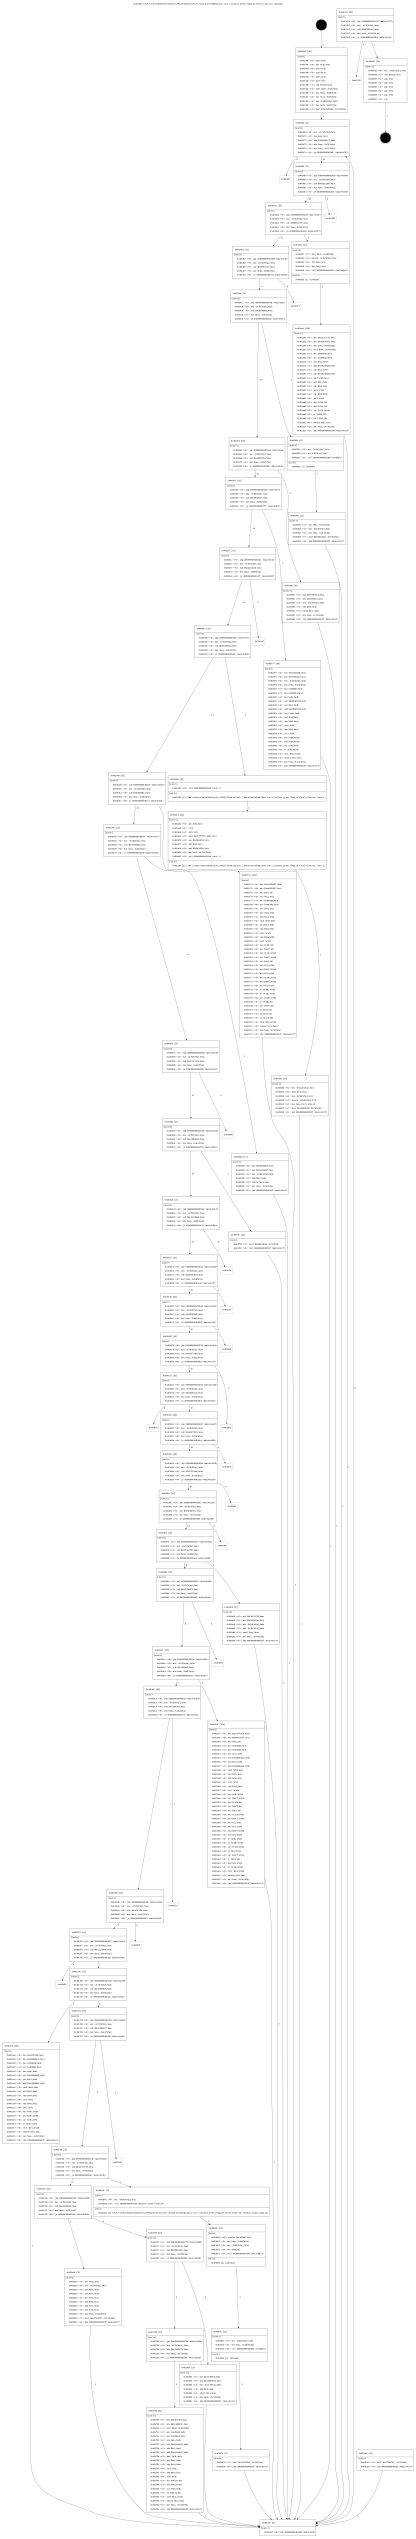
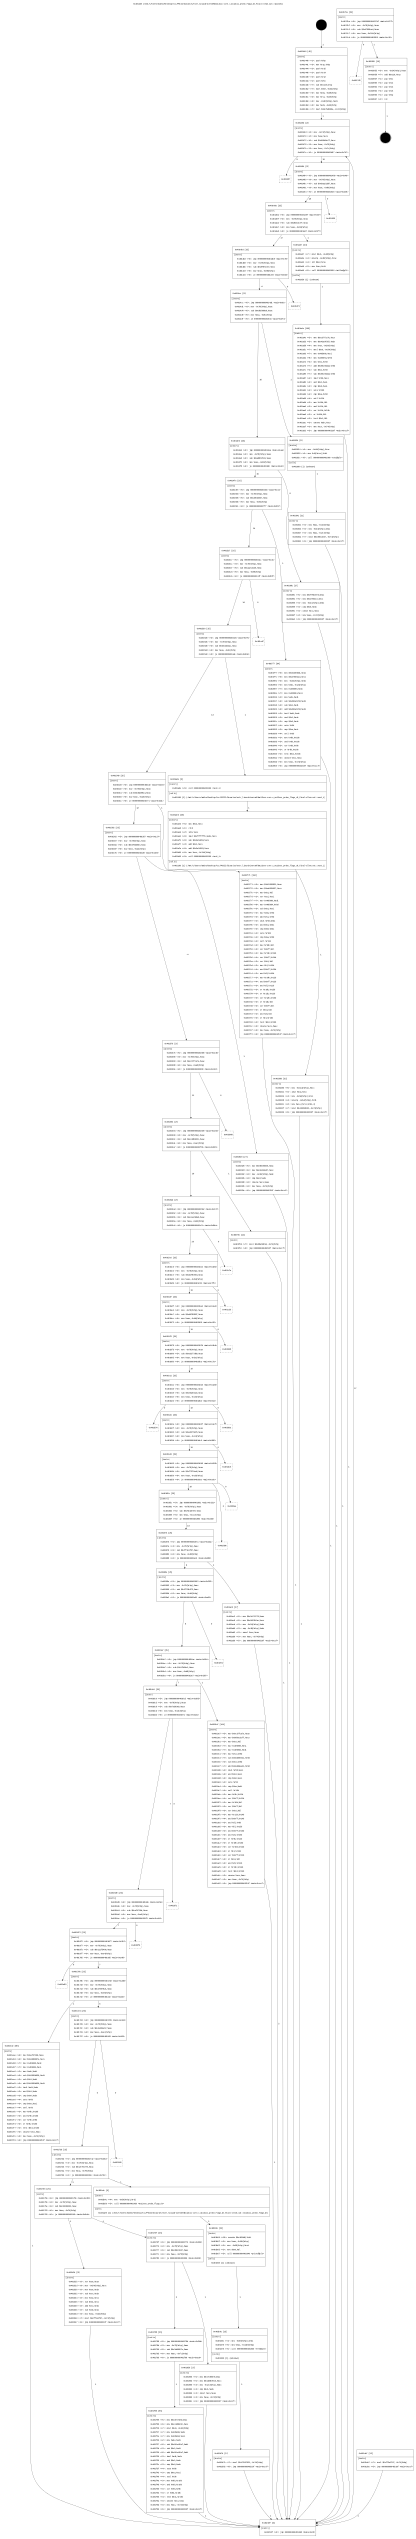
(226, 1393) -> (220, 1413)
(216, 1531) -> (221, 1511)
